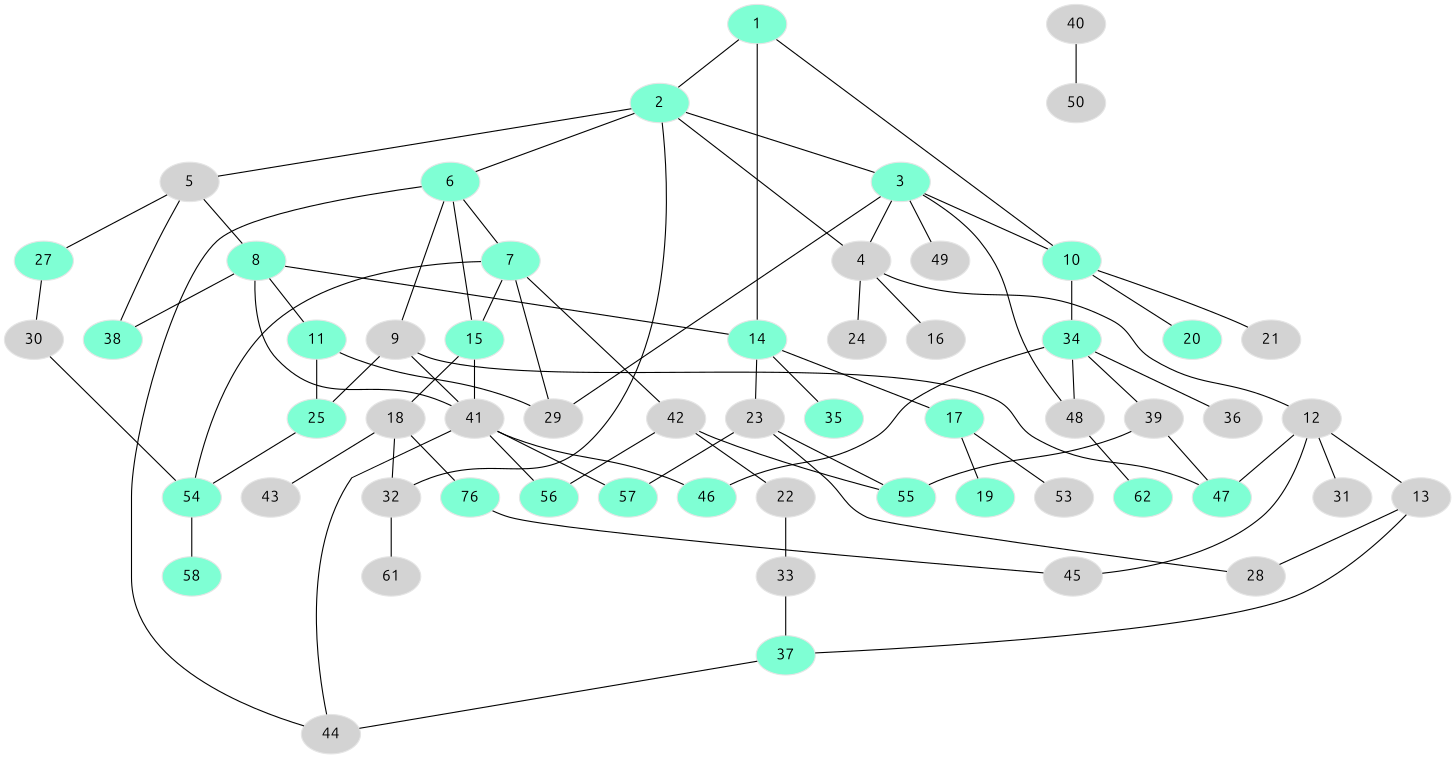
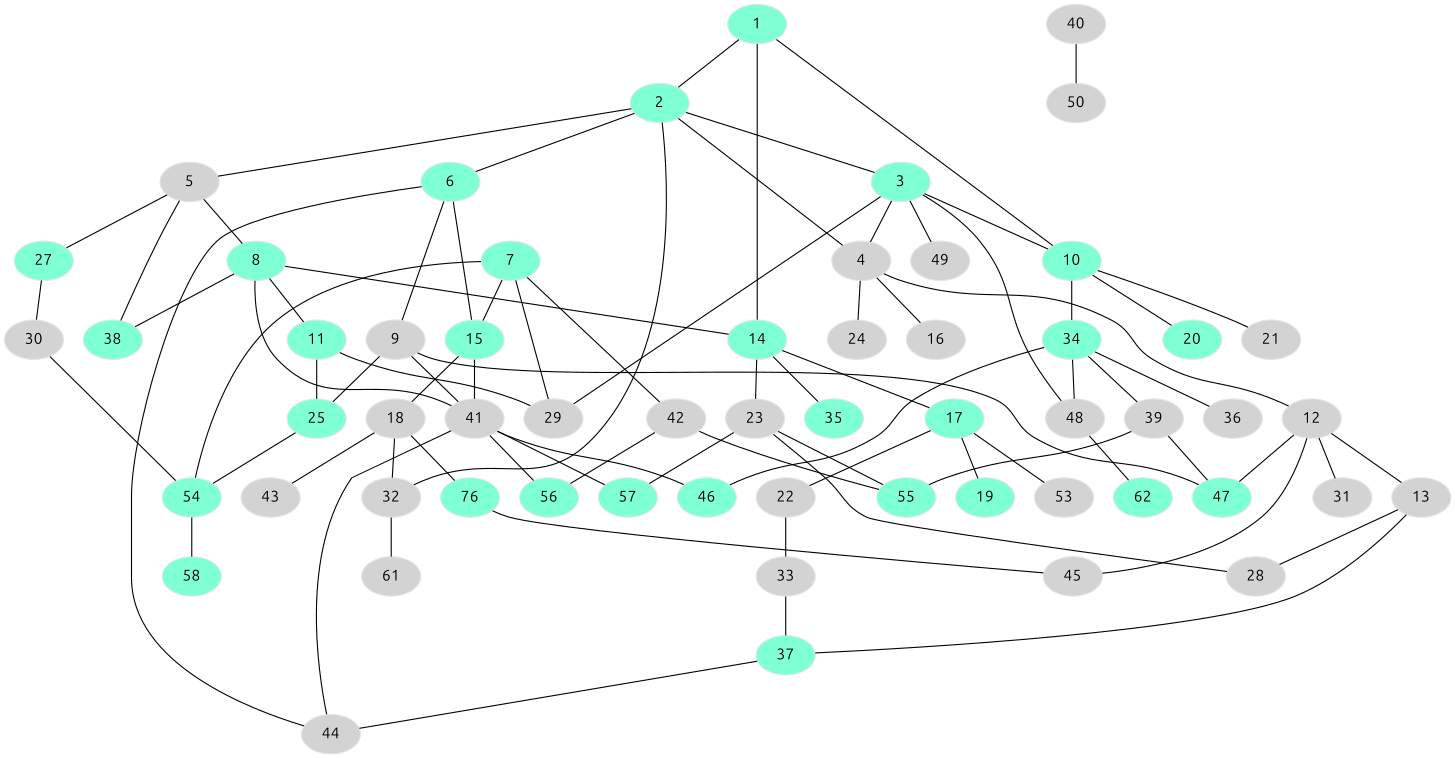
(481, 221) -> none
(731, 458) -> (870, 458)
